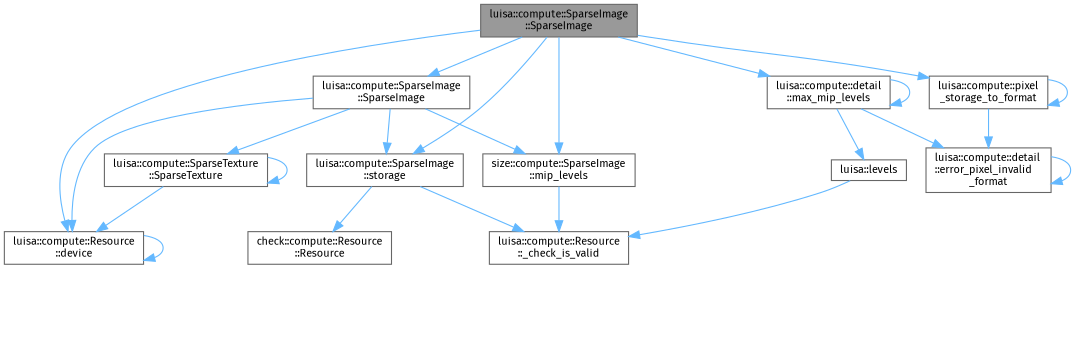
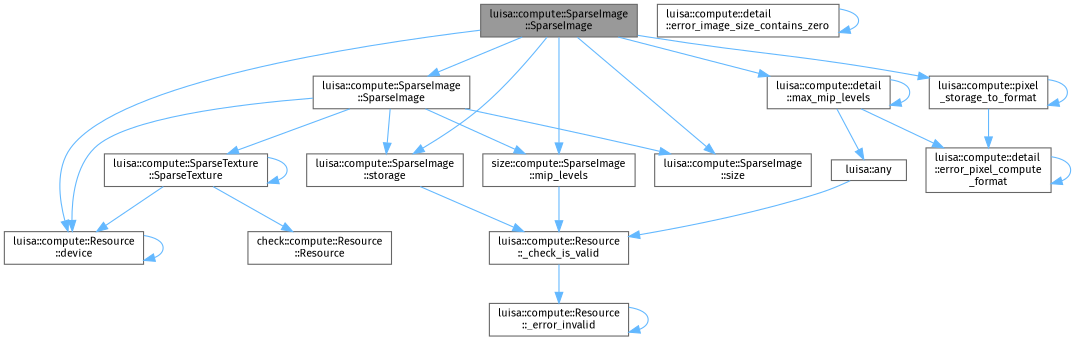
none -> (748, 21)
none -> (733, 170)
(869, 170) -> (869, 170)
(989, 170) -> (989, 170)
(356, 205) -> (248, 206)
none -> (559, 320)
